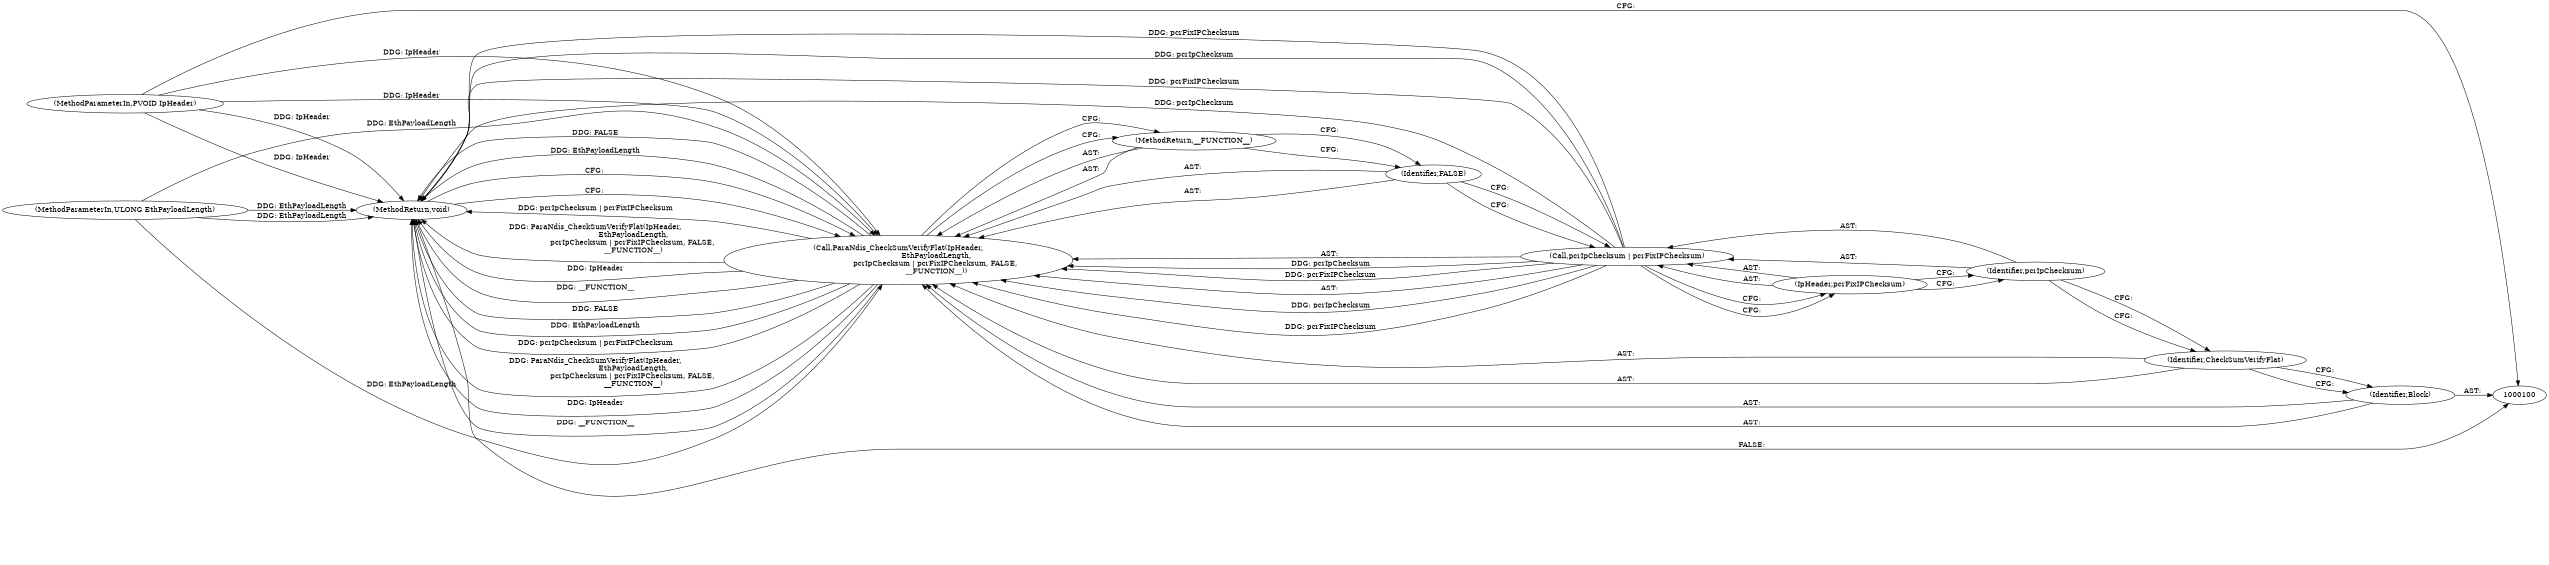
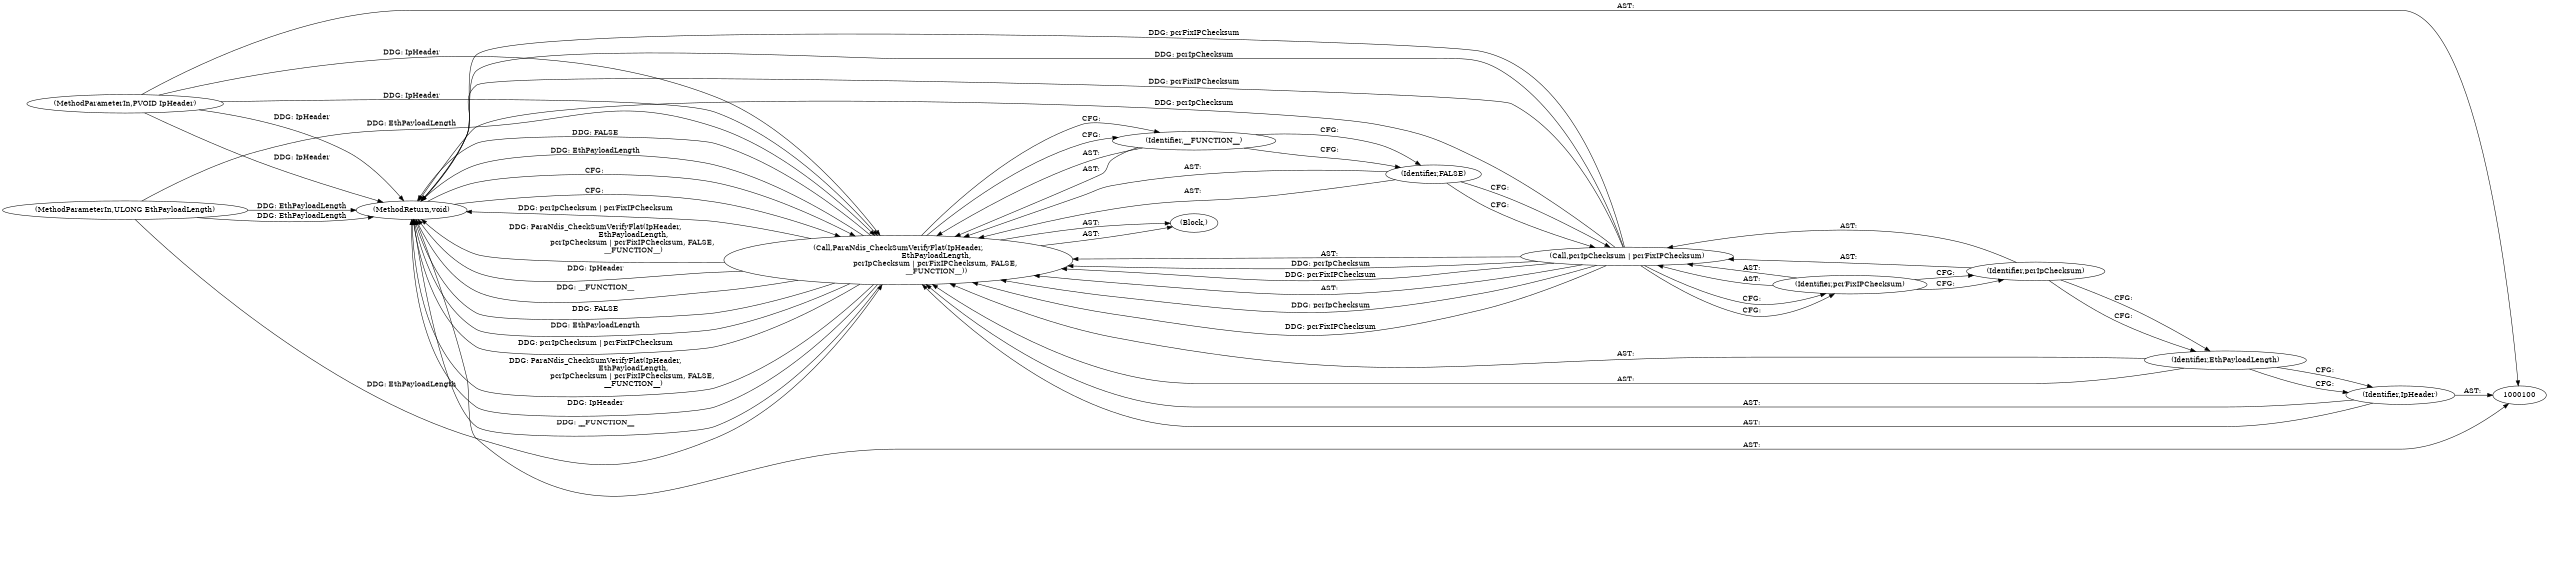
(1627, 6) -> (1627, 6)
(1194, 141) -> (1194, 141)
none -> (1194, 223)
(1850, 285) -> (1850, 285)
(2225, 360) -> (2225, 360)
(2400, 395) -> (2400, 395)
(1753, 445) -> (1753, 445)
